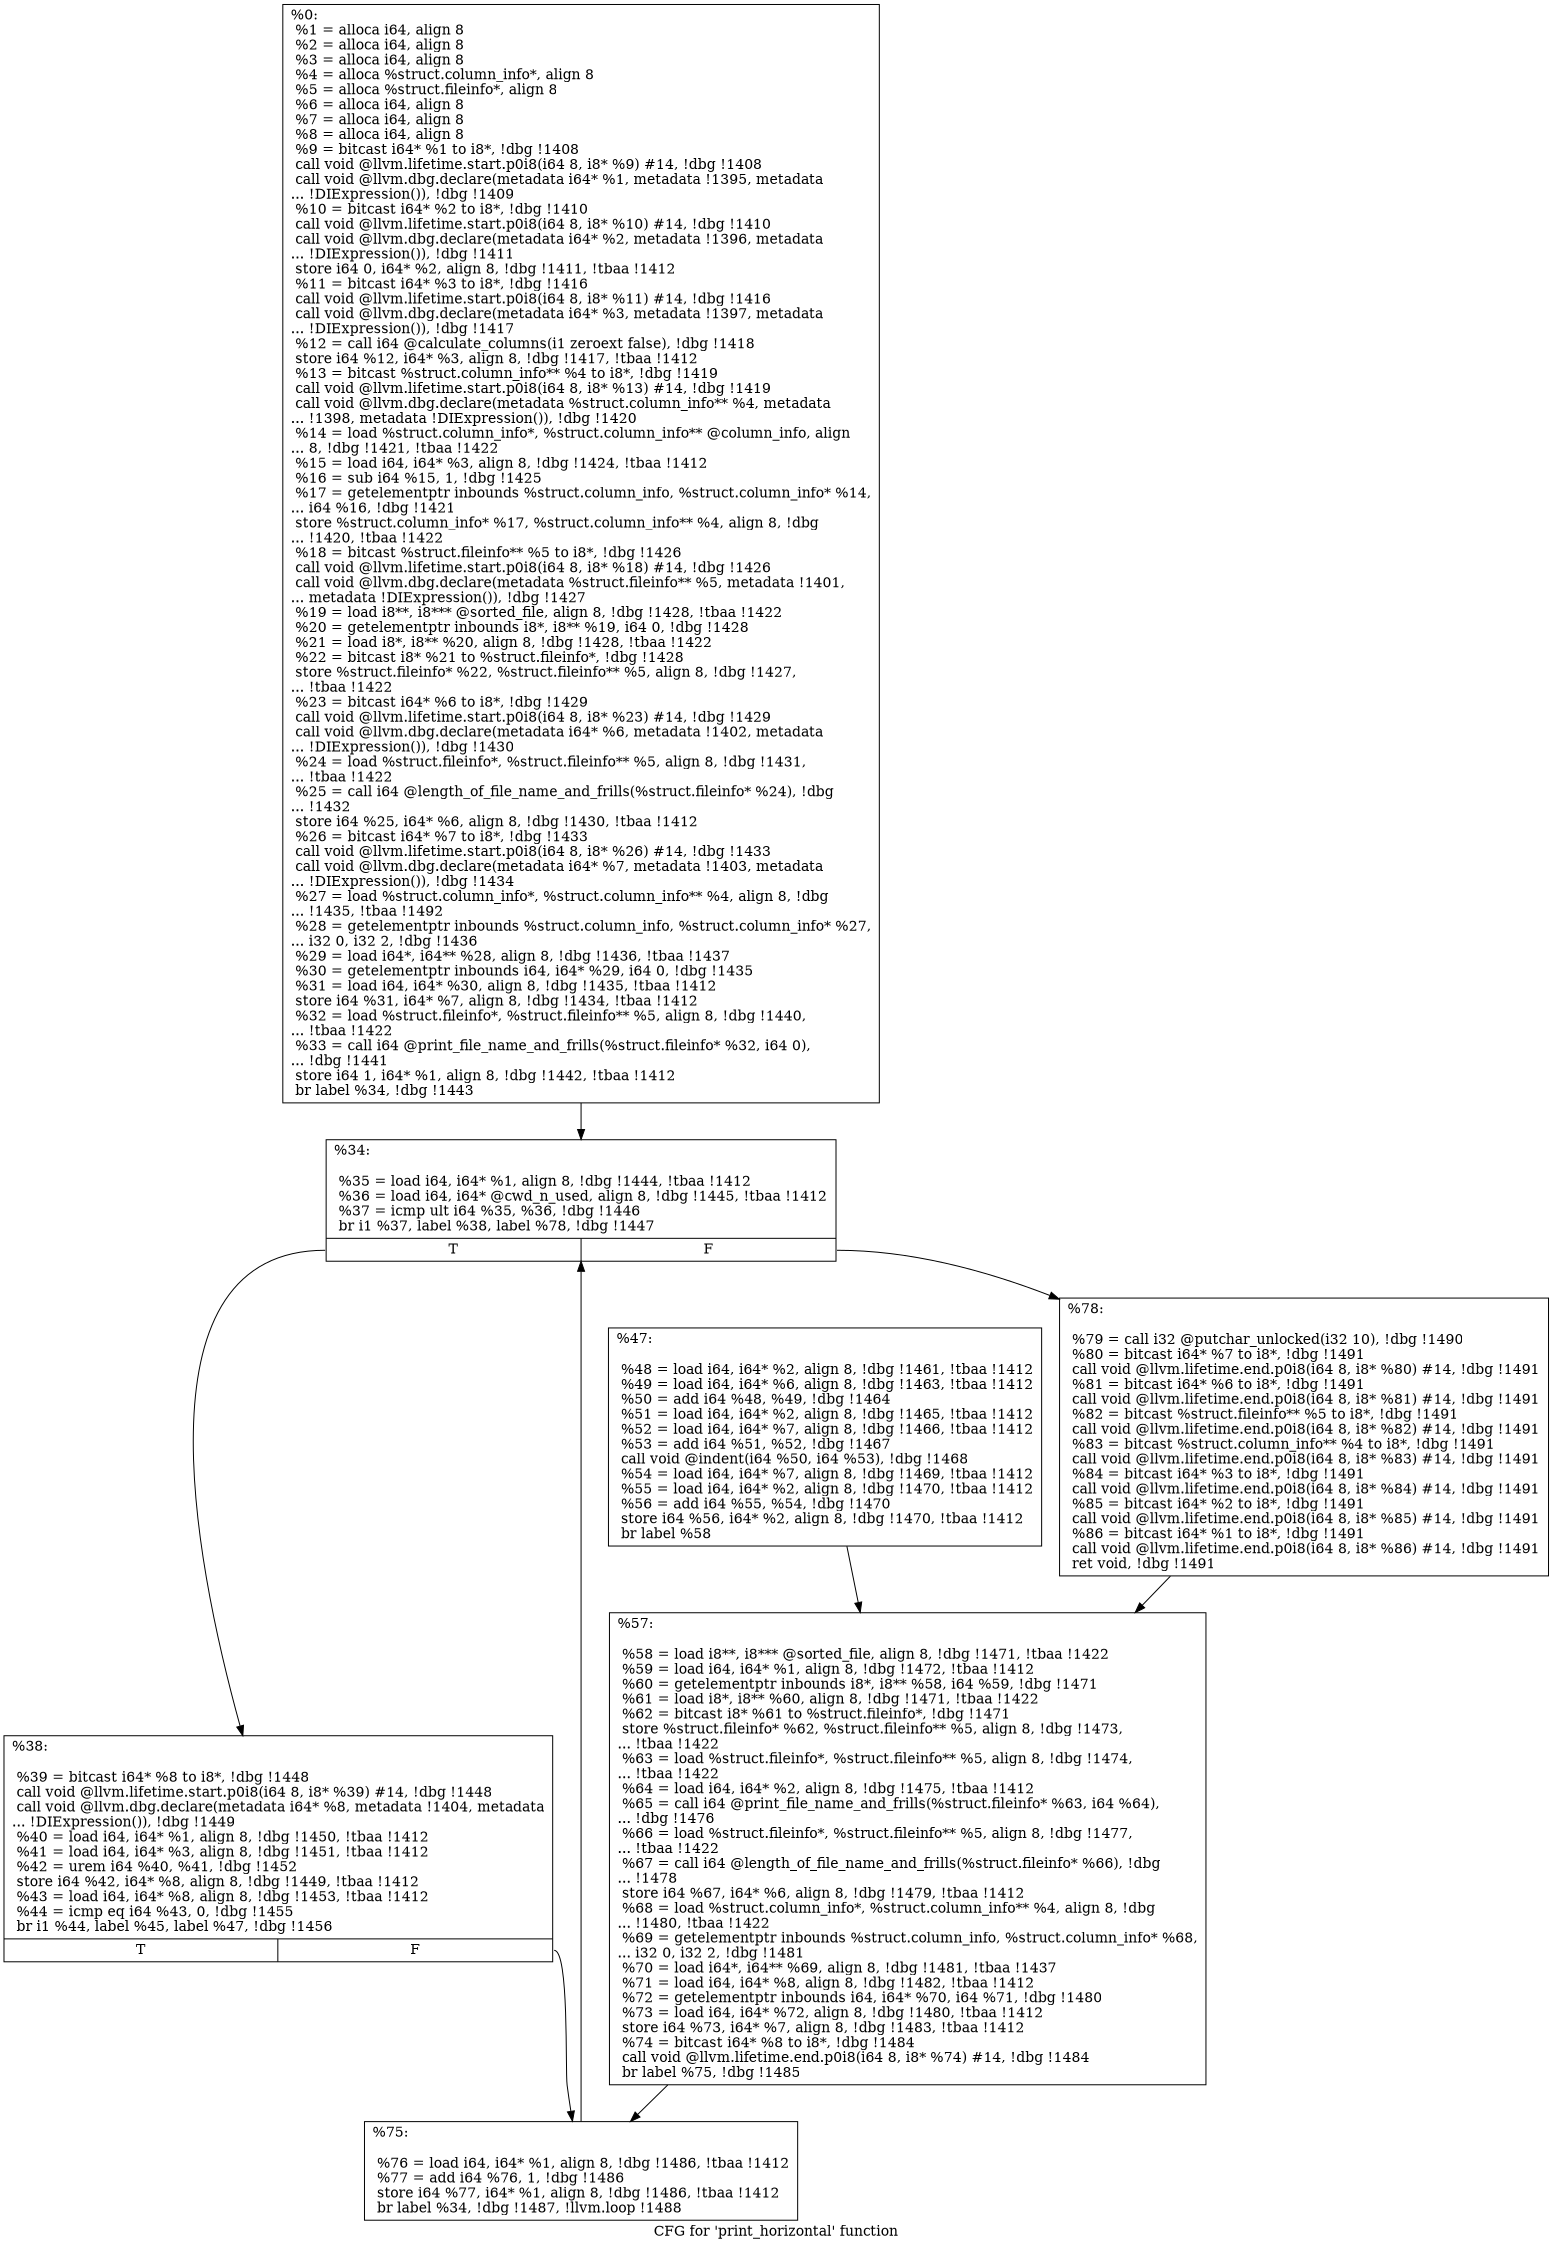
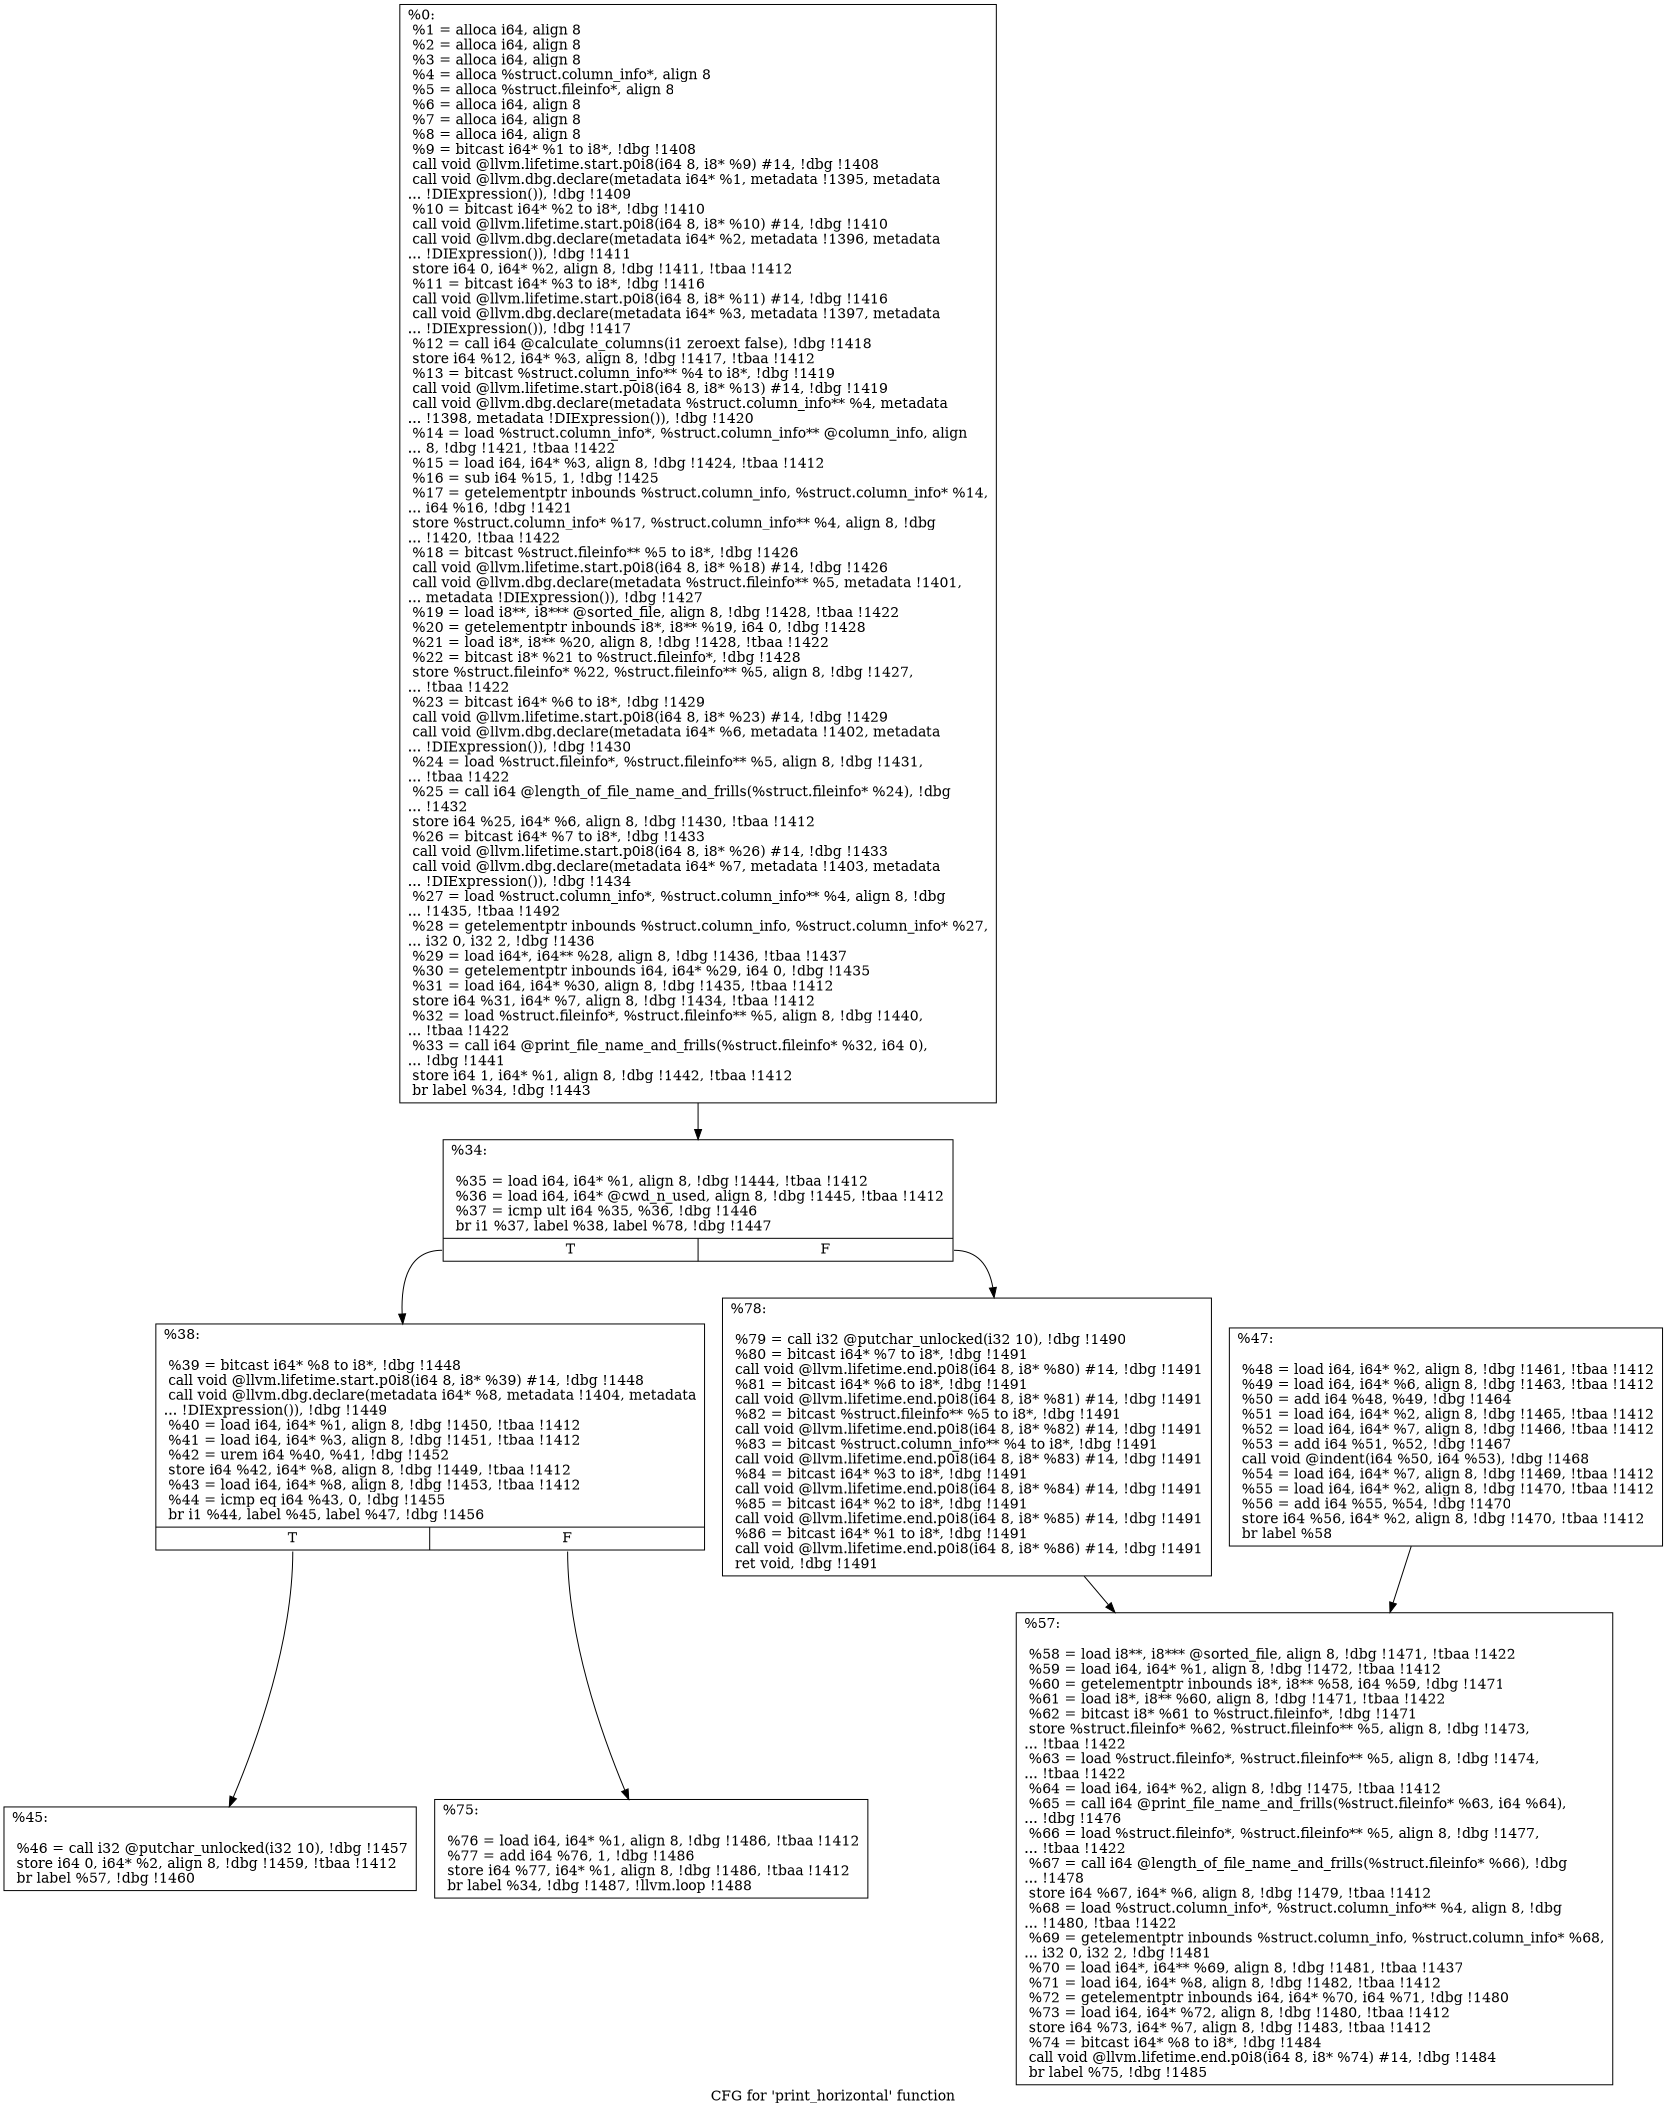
(581, 1696) -> none
none -> (210, 1849)
(653, 2100) -> none
